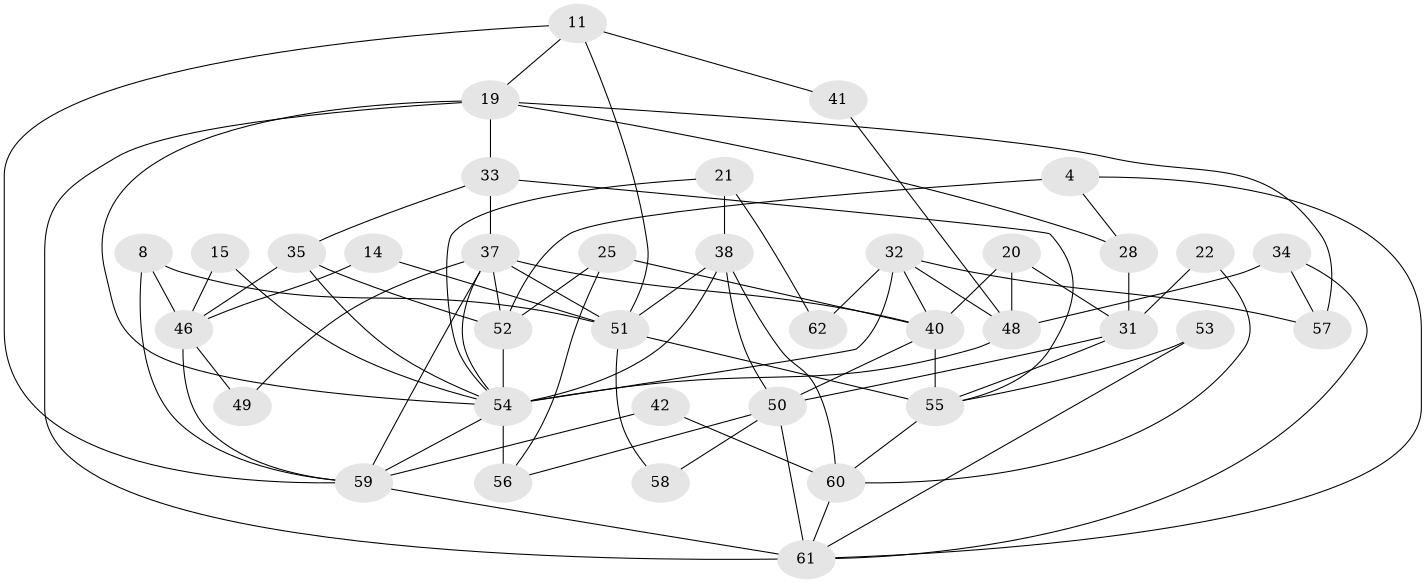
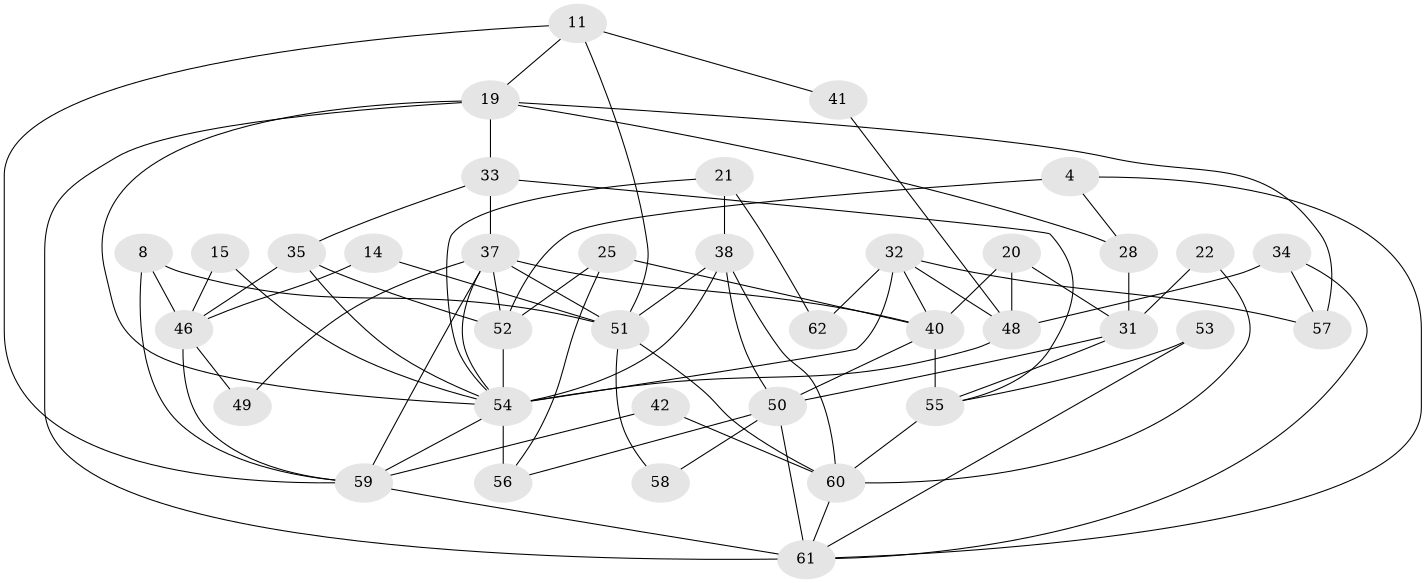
(784, 370) -> (724, 412)
